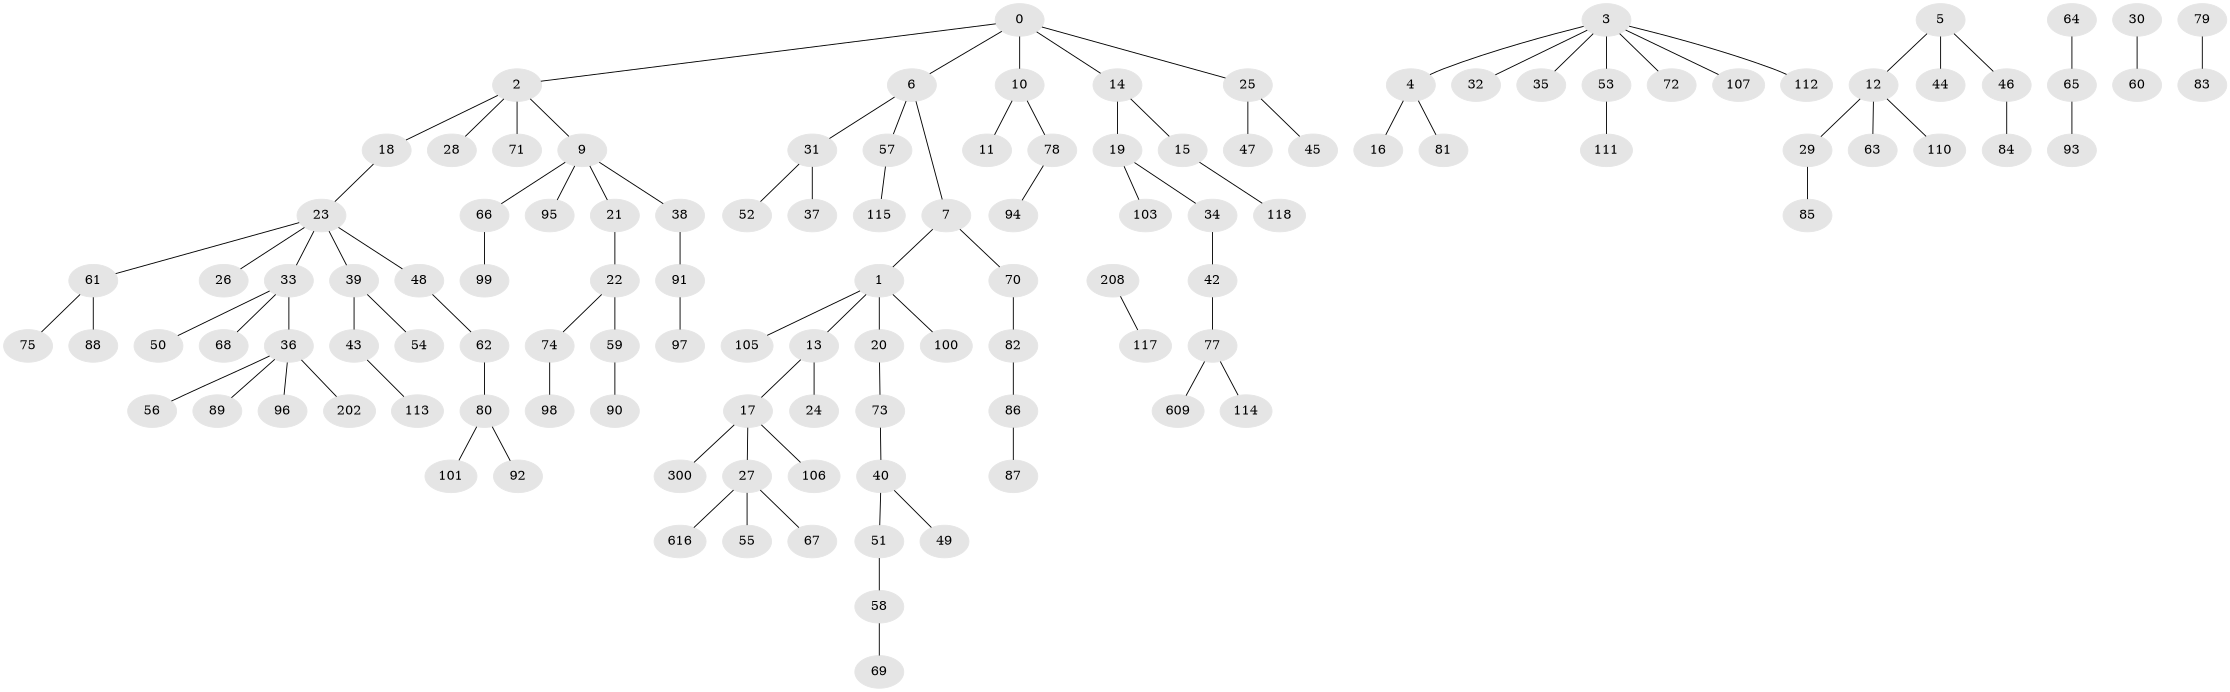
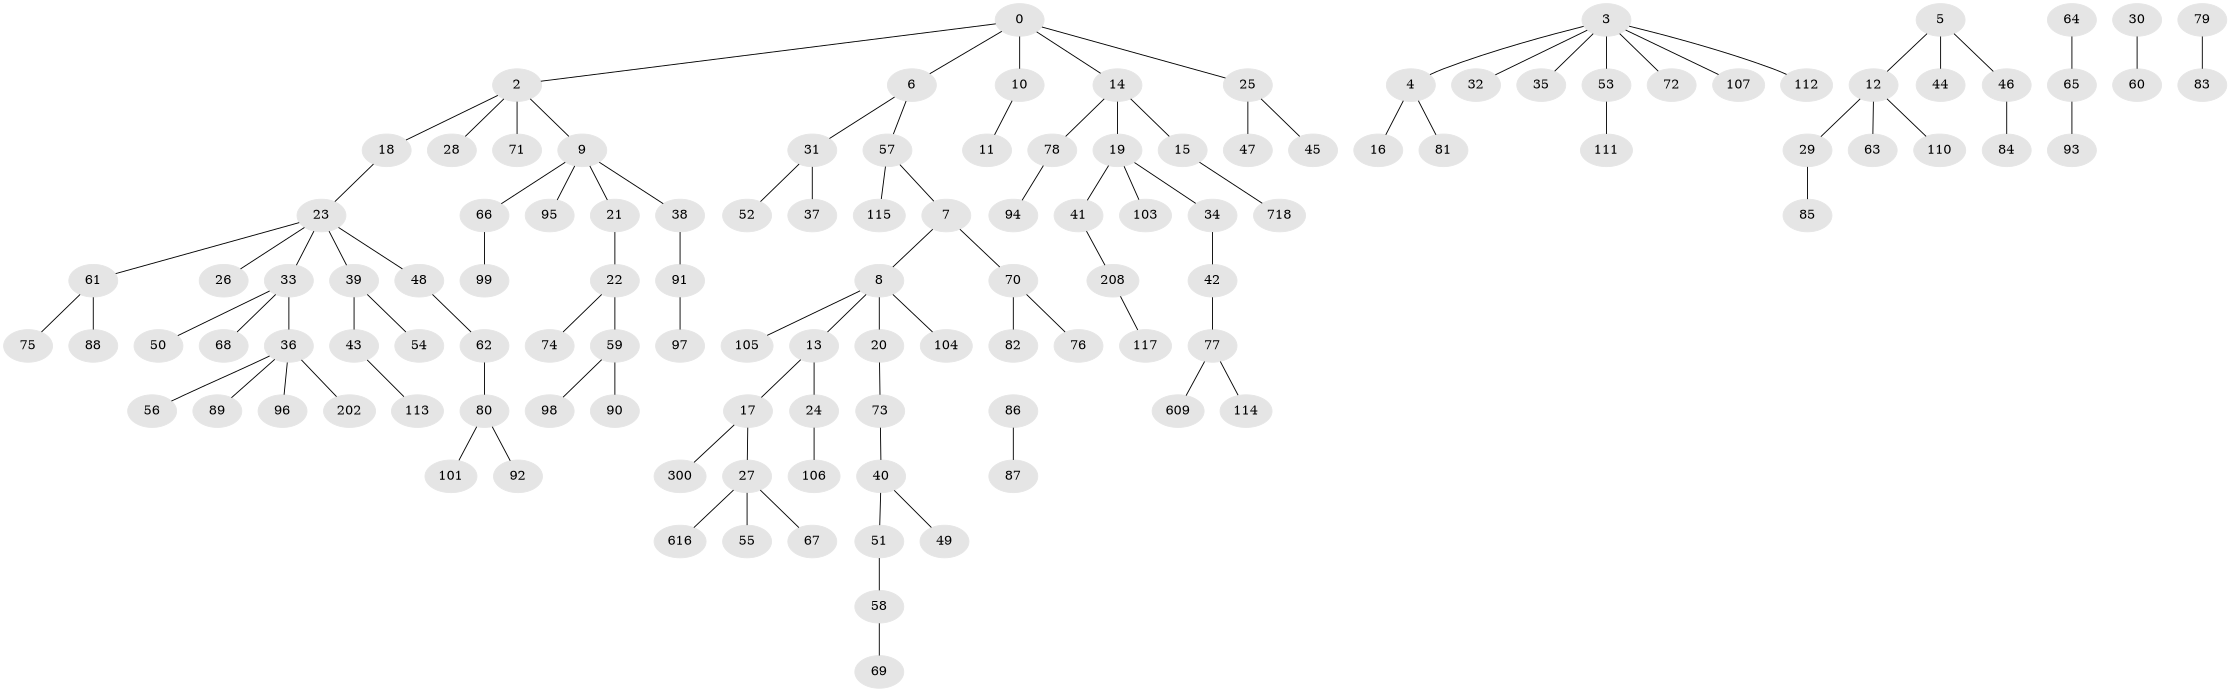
(1036, 118) -> (1085, 118)
(929, 150) -> (917, 183)
none -> (1079, 216)
(1280, 216) -> (1280, 216)
(879, 281) -> (879, 281)
(946, 346) -> (946, 346)
none -> (1079, 346)
(550, 379) -> (582, 378)
(1013, 379) -> none
(781, 444) -> (814, 444)
